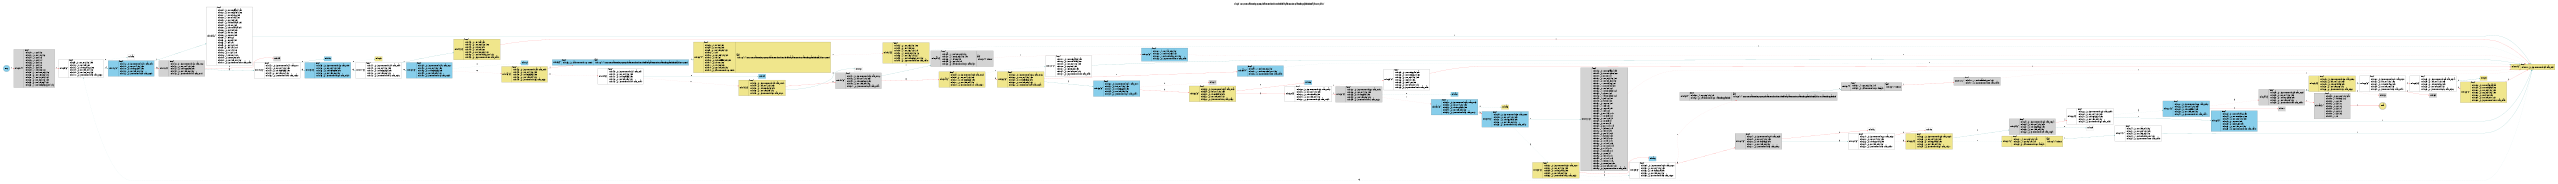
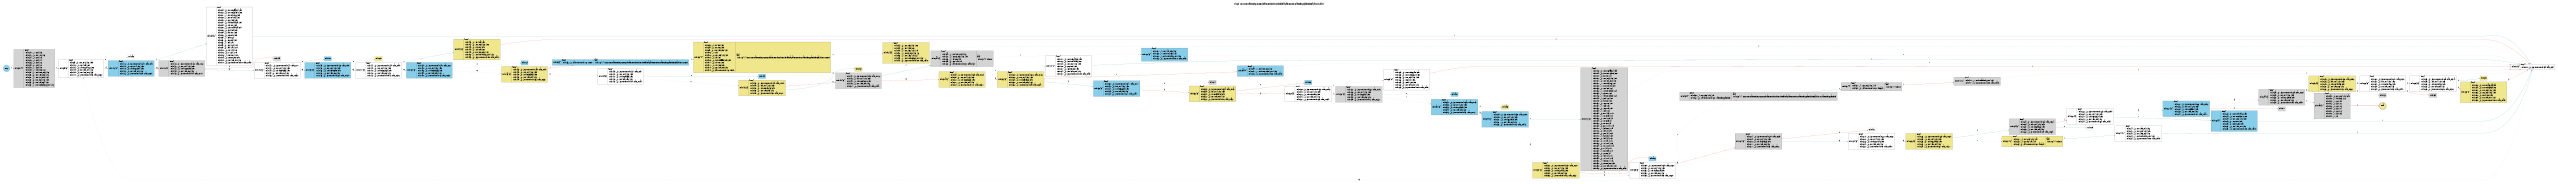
(2533, 67) -> (2533, 67)
(858, 69) -> (858, 69)
(1929, 130) -> none
